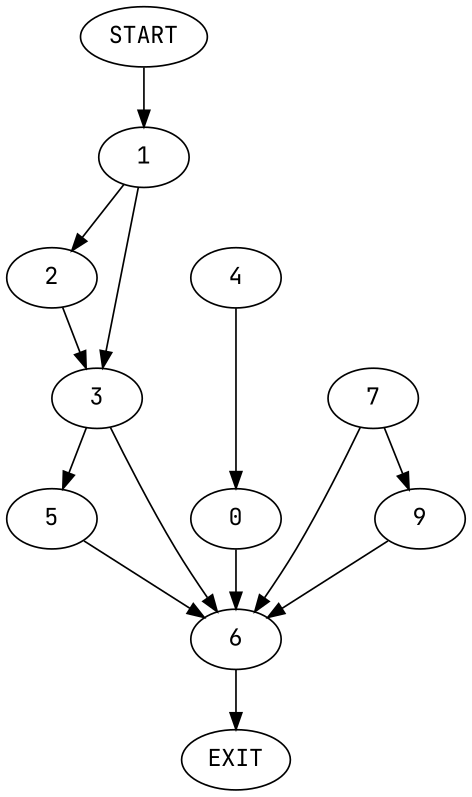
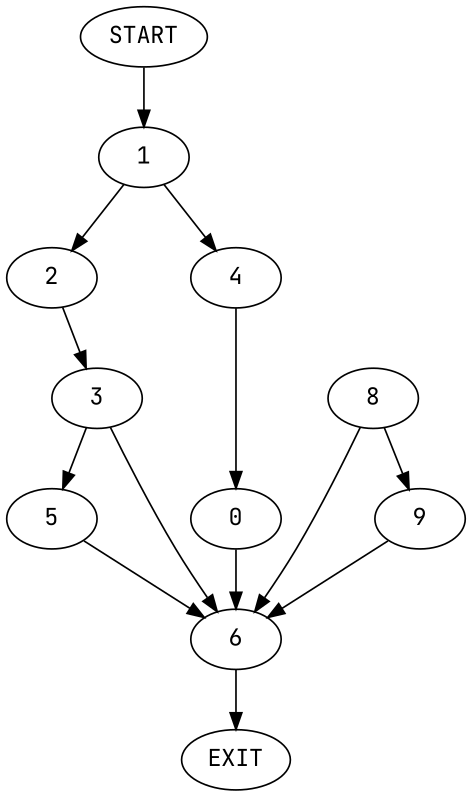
(122, 270) -> (185, 211)
(373, 398) -> (373, 398)
